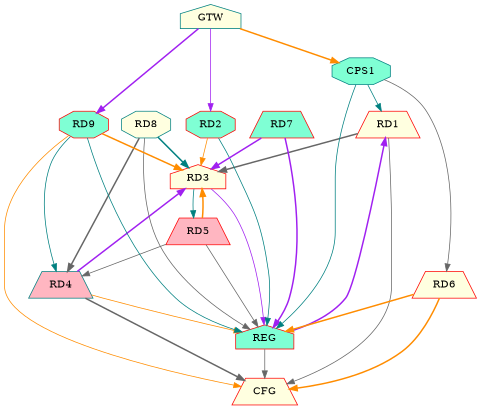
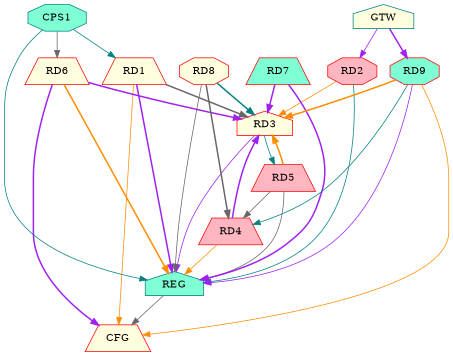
(286, 44) -> none
none -> (161, 101)
(146, 125) -> (204, 71)
(211, 125) -> (352, 71)
(136, 247) -> (350, 225)
(360, 256) -> (154, 175)
(392, 284) -> (126, 207)
(61, 285) -> (231, 231)
(161, 338) -> none
(265, 338) -> (174, 285)
(382, 364) -> (33, 212)
